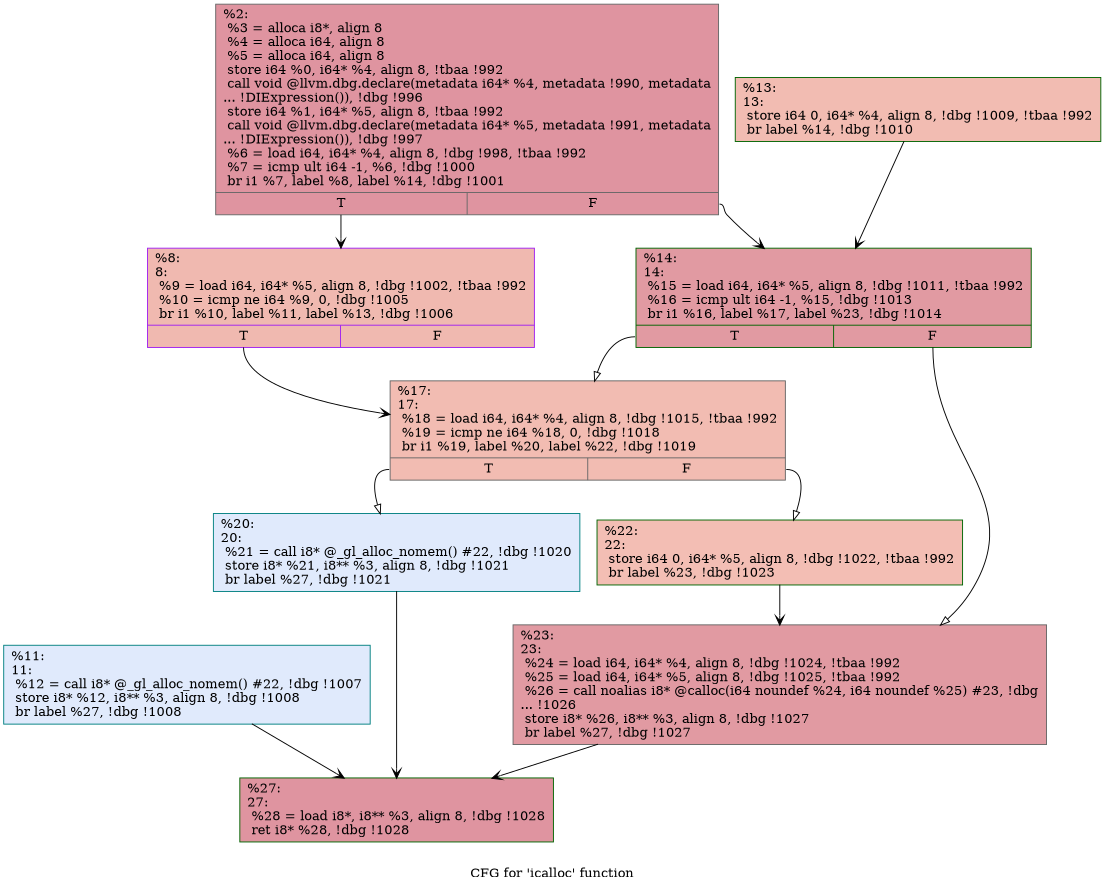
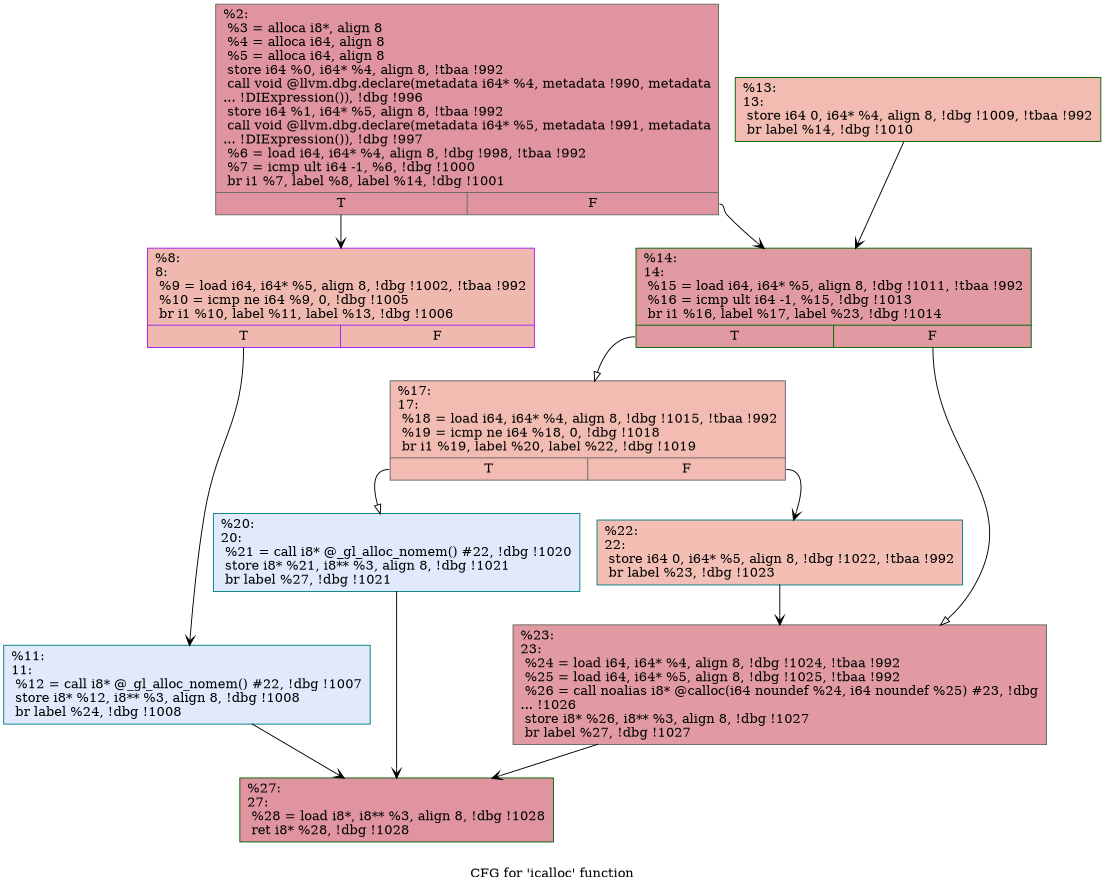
(302, 395) -> (209, 490)
(801, 486) -> (801, 486)
(780, 552) -> (780, 552)
(96, 712) -> (96, 712)
